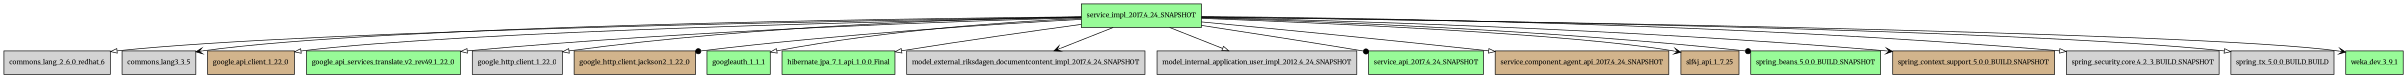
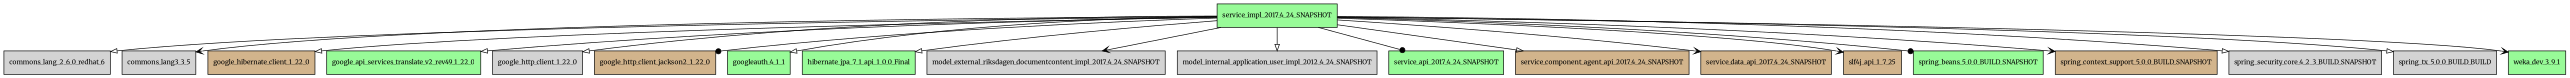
(251, 63) -> (261, 63)
(739, 63) -> (759, 63)
none -> (1766, 63)
